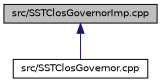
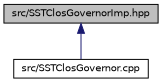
(81, 14) -> (81, 14)
